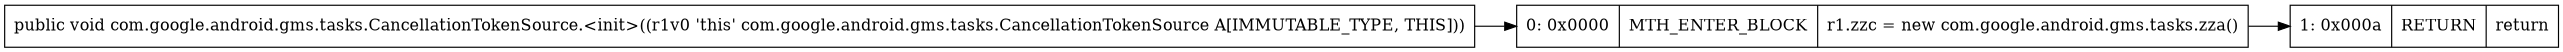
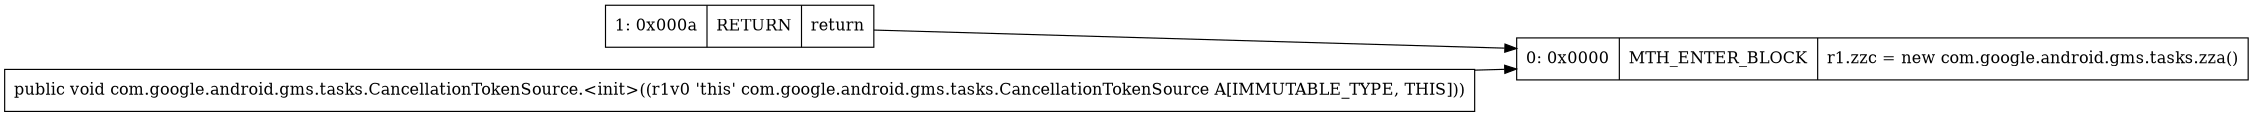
(2263, 26) -> (1189, 39)
